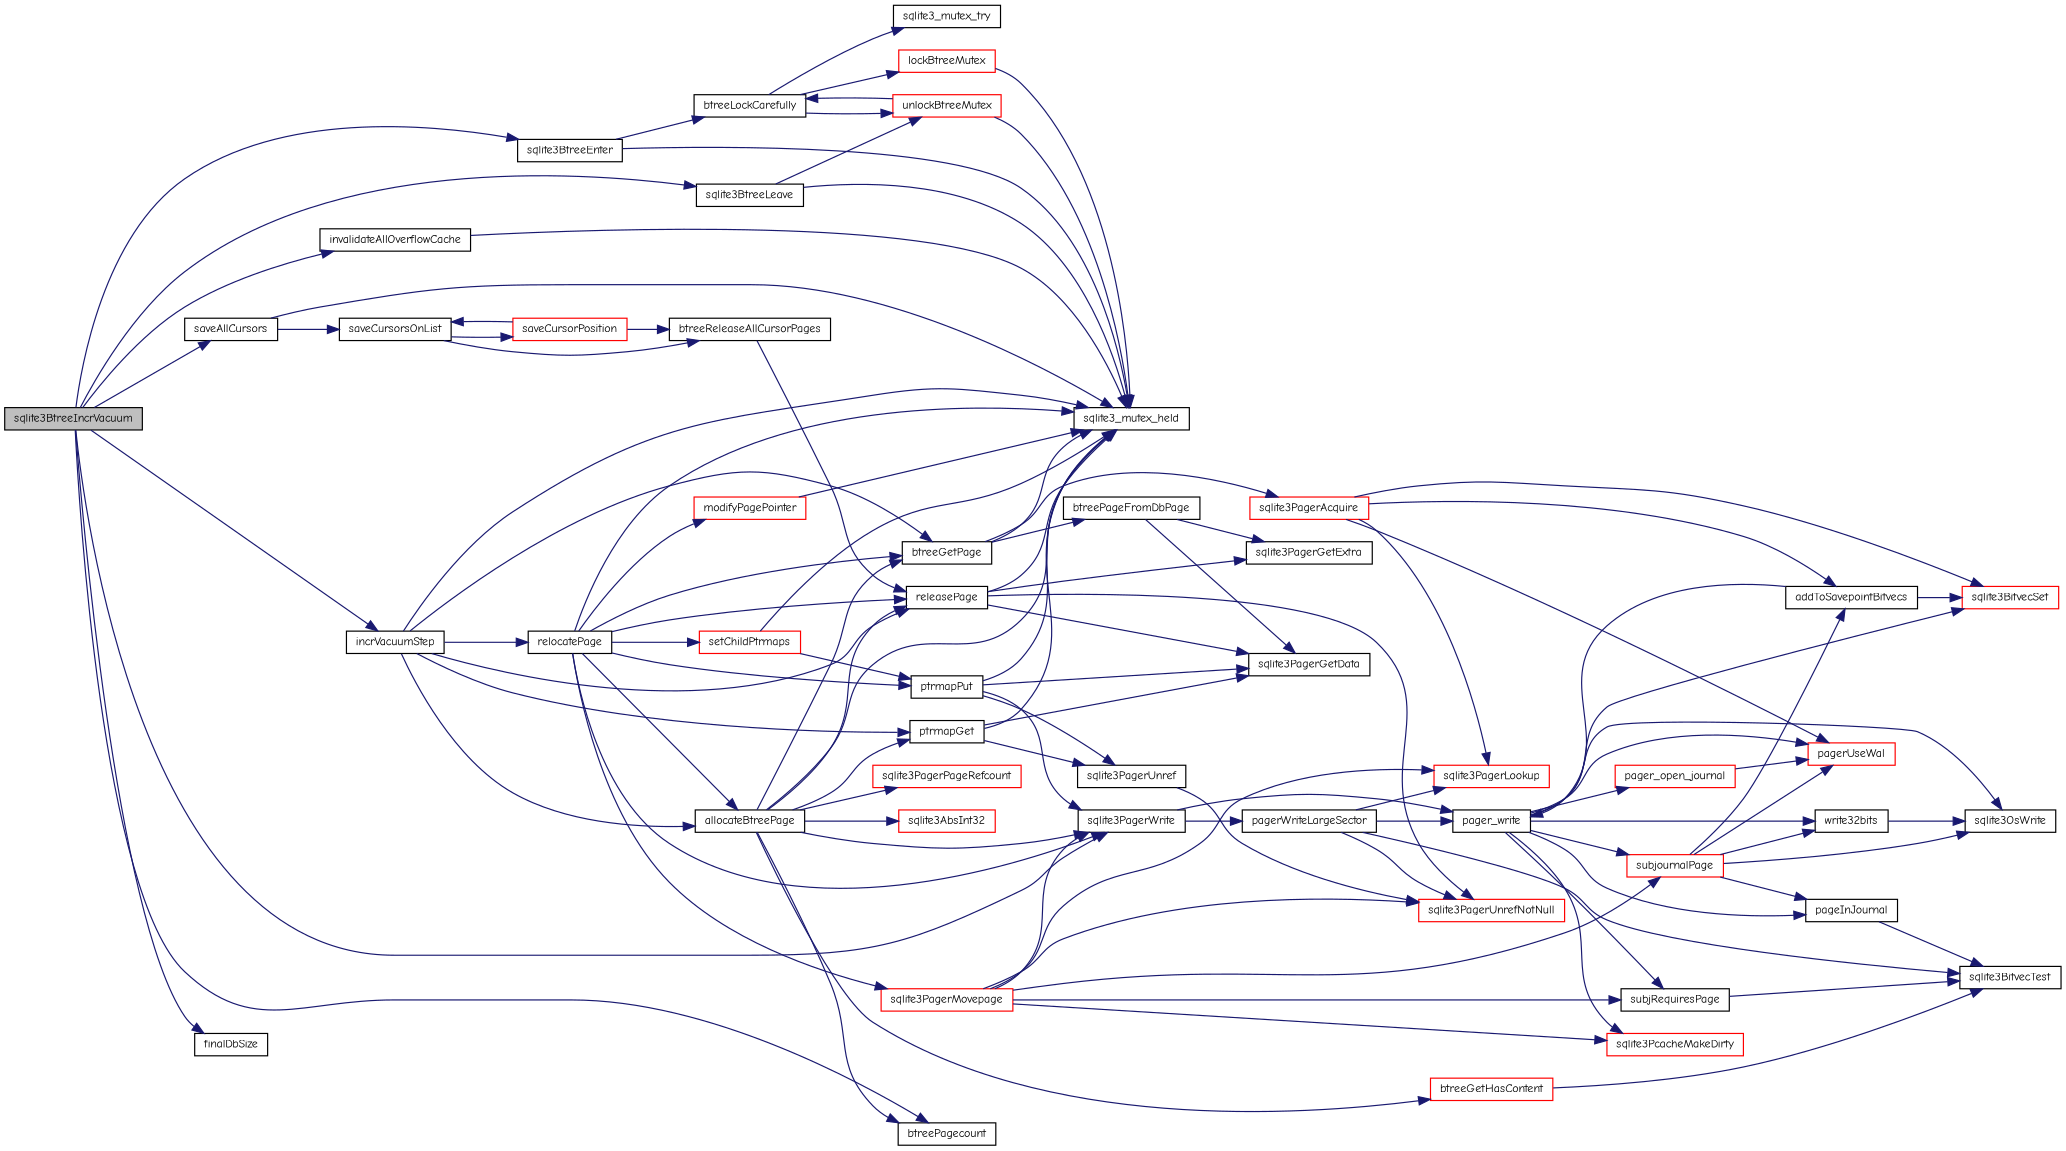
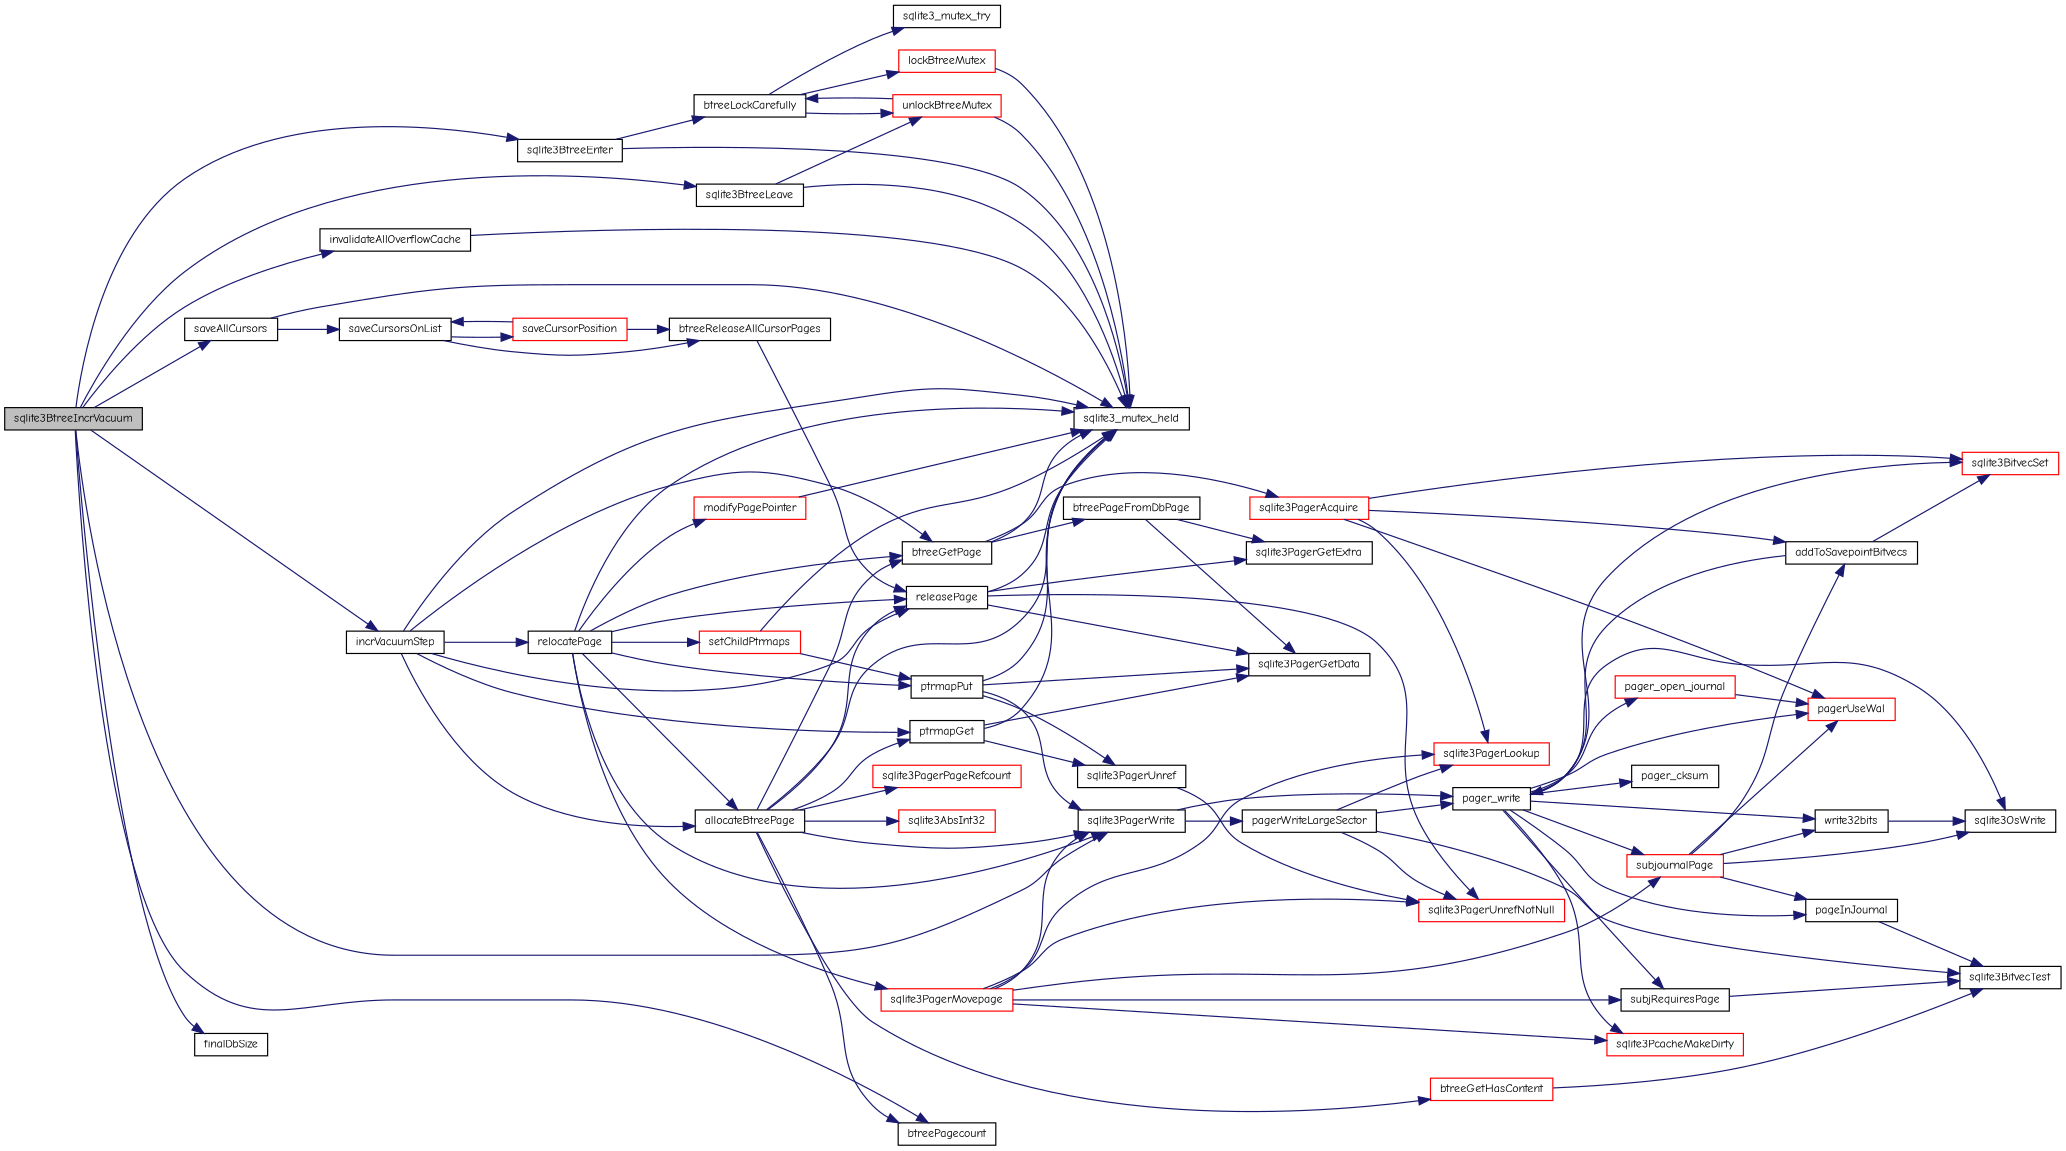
none -> (1675, 776)
